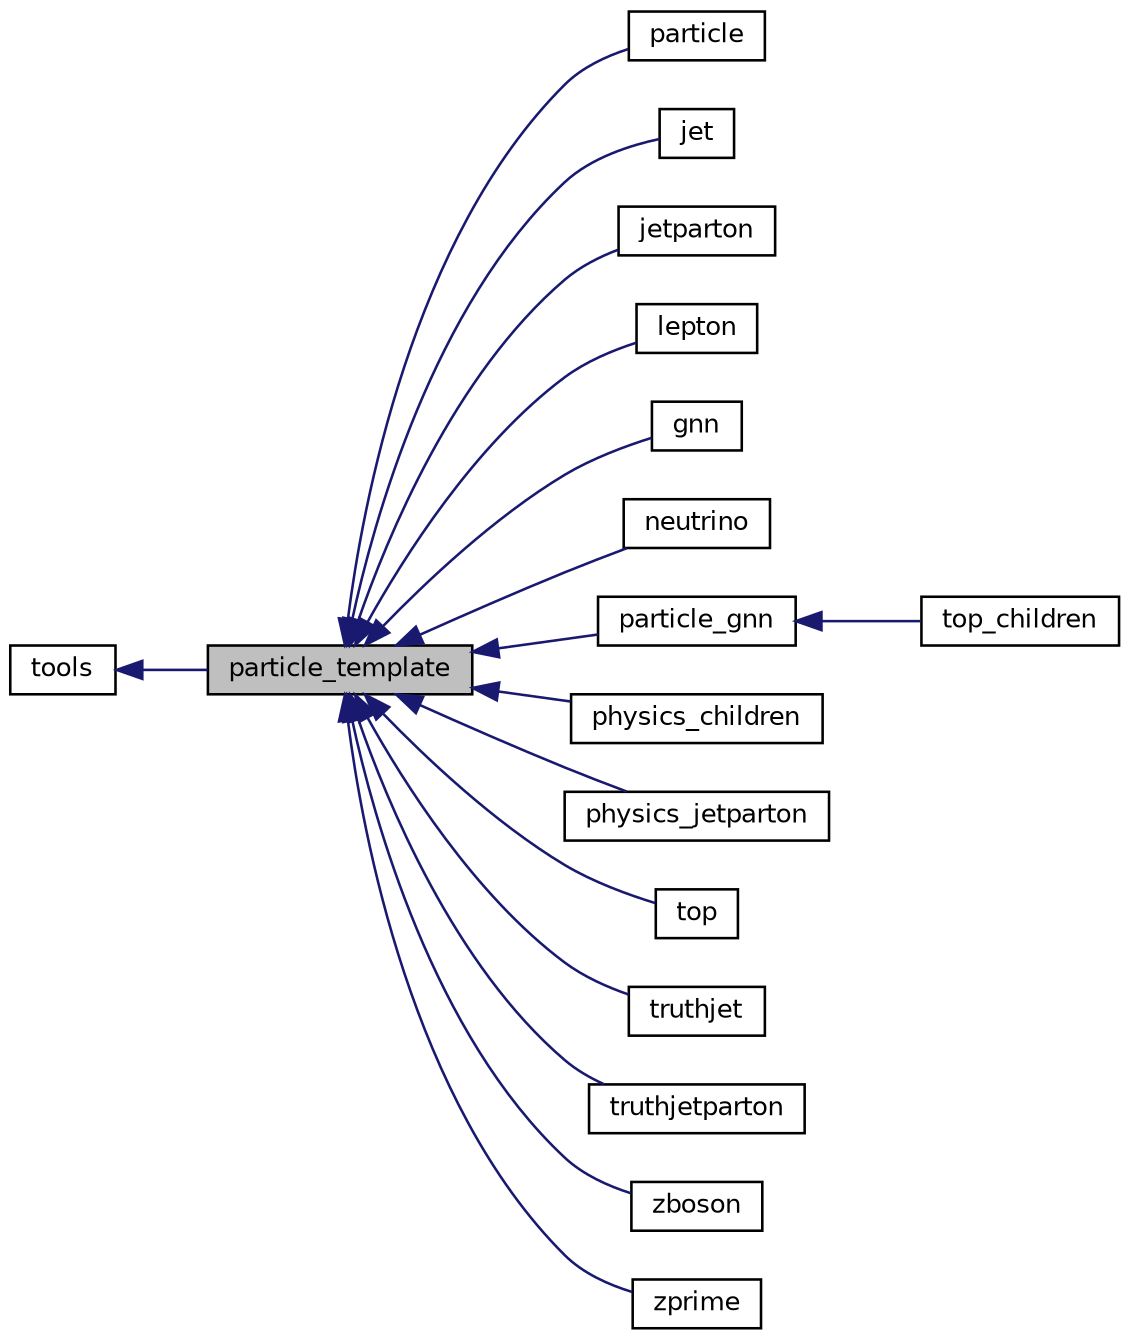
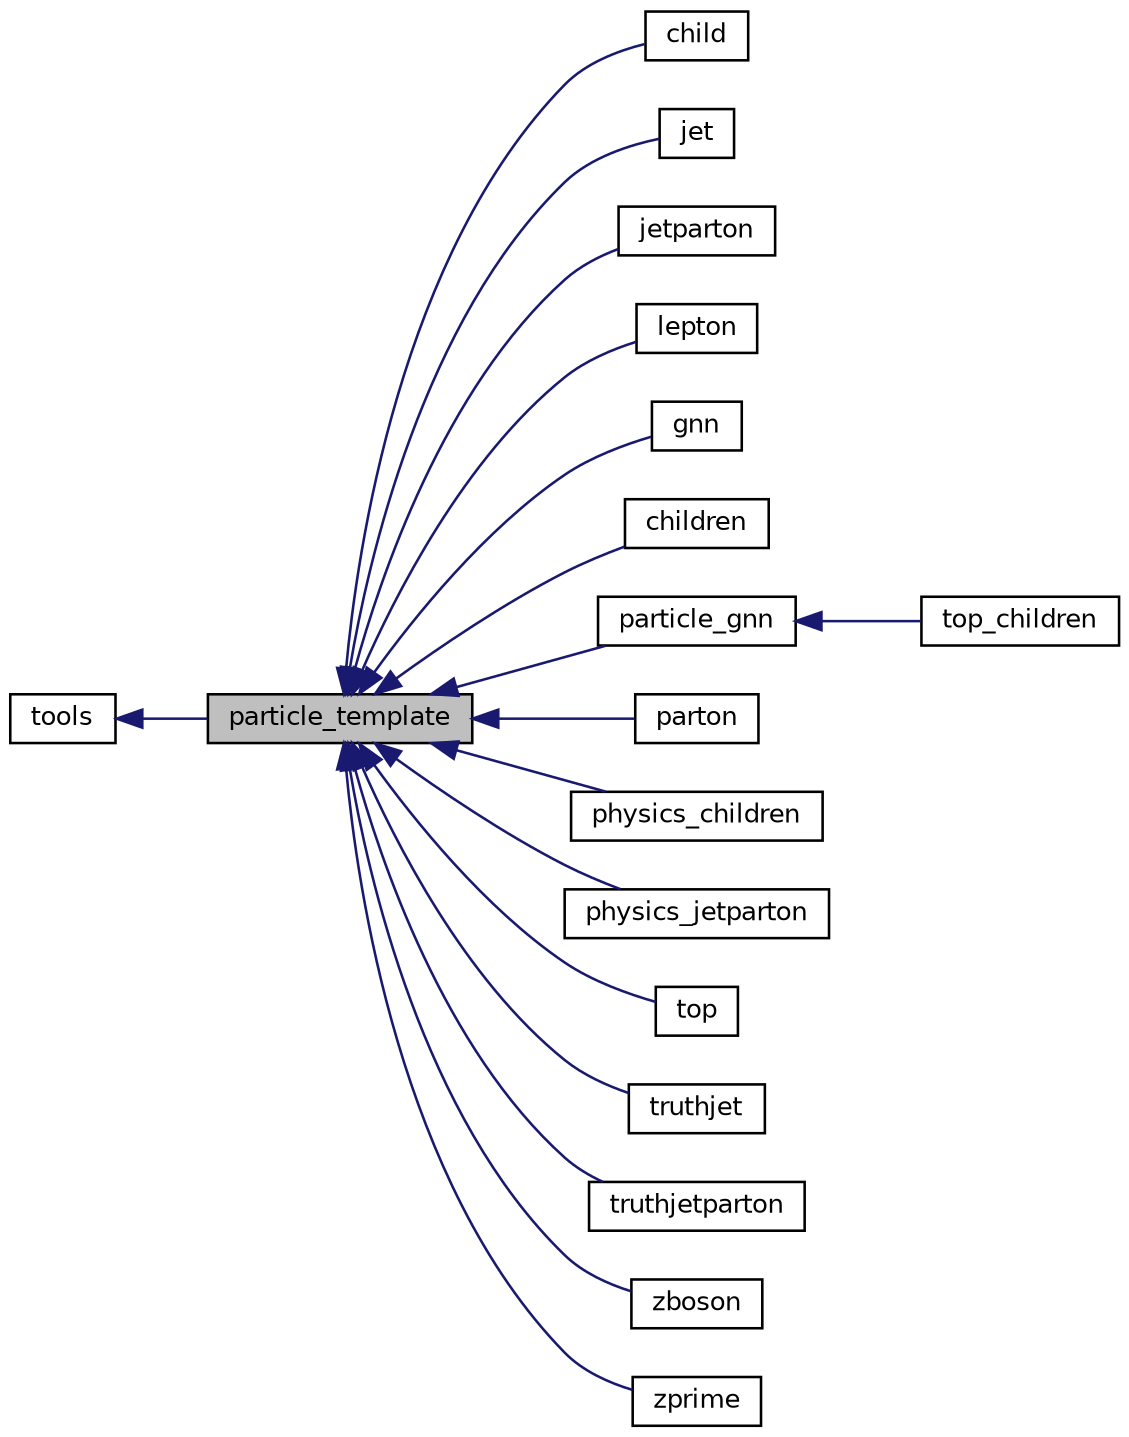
(697, 36) -> (697, 36)
(697, 524) -> (697, 524)
none -> (697, 719)
